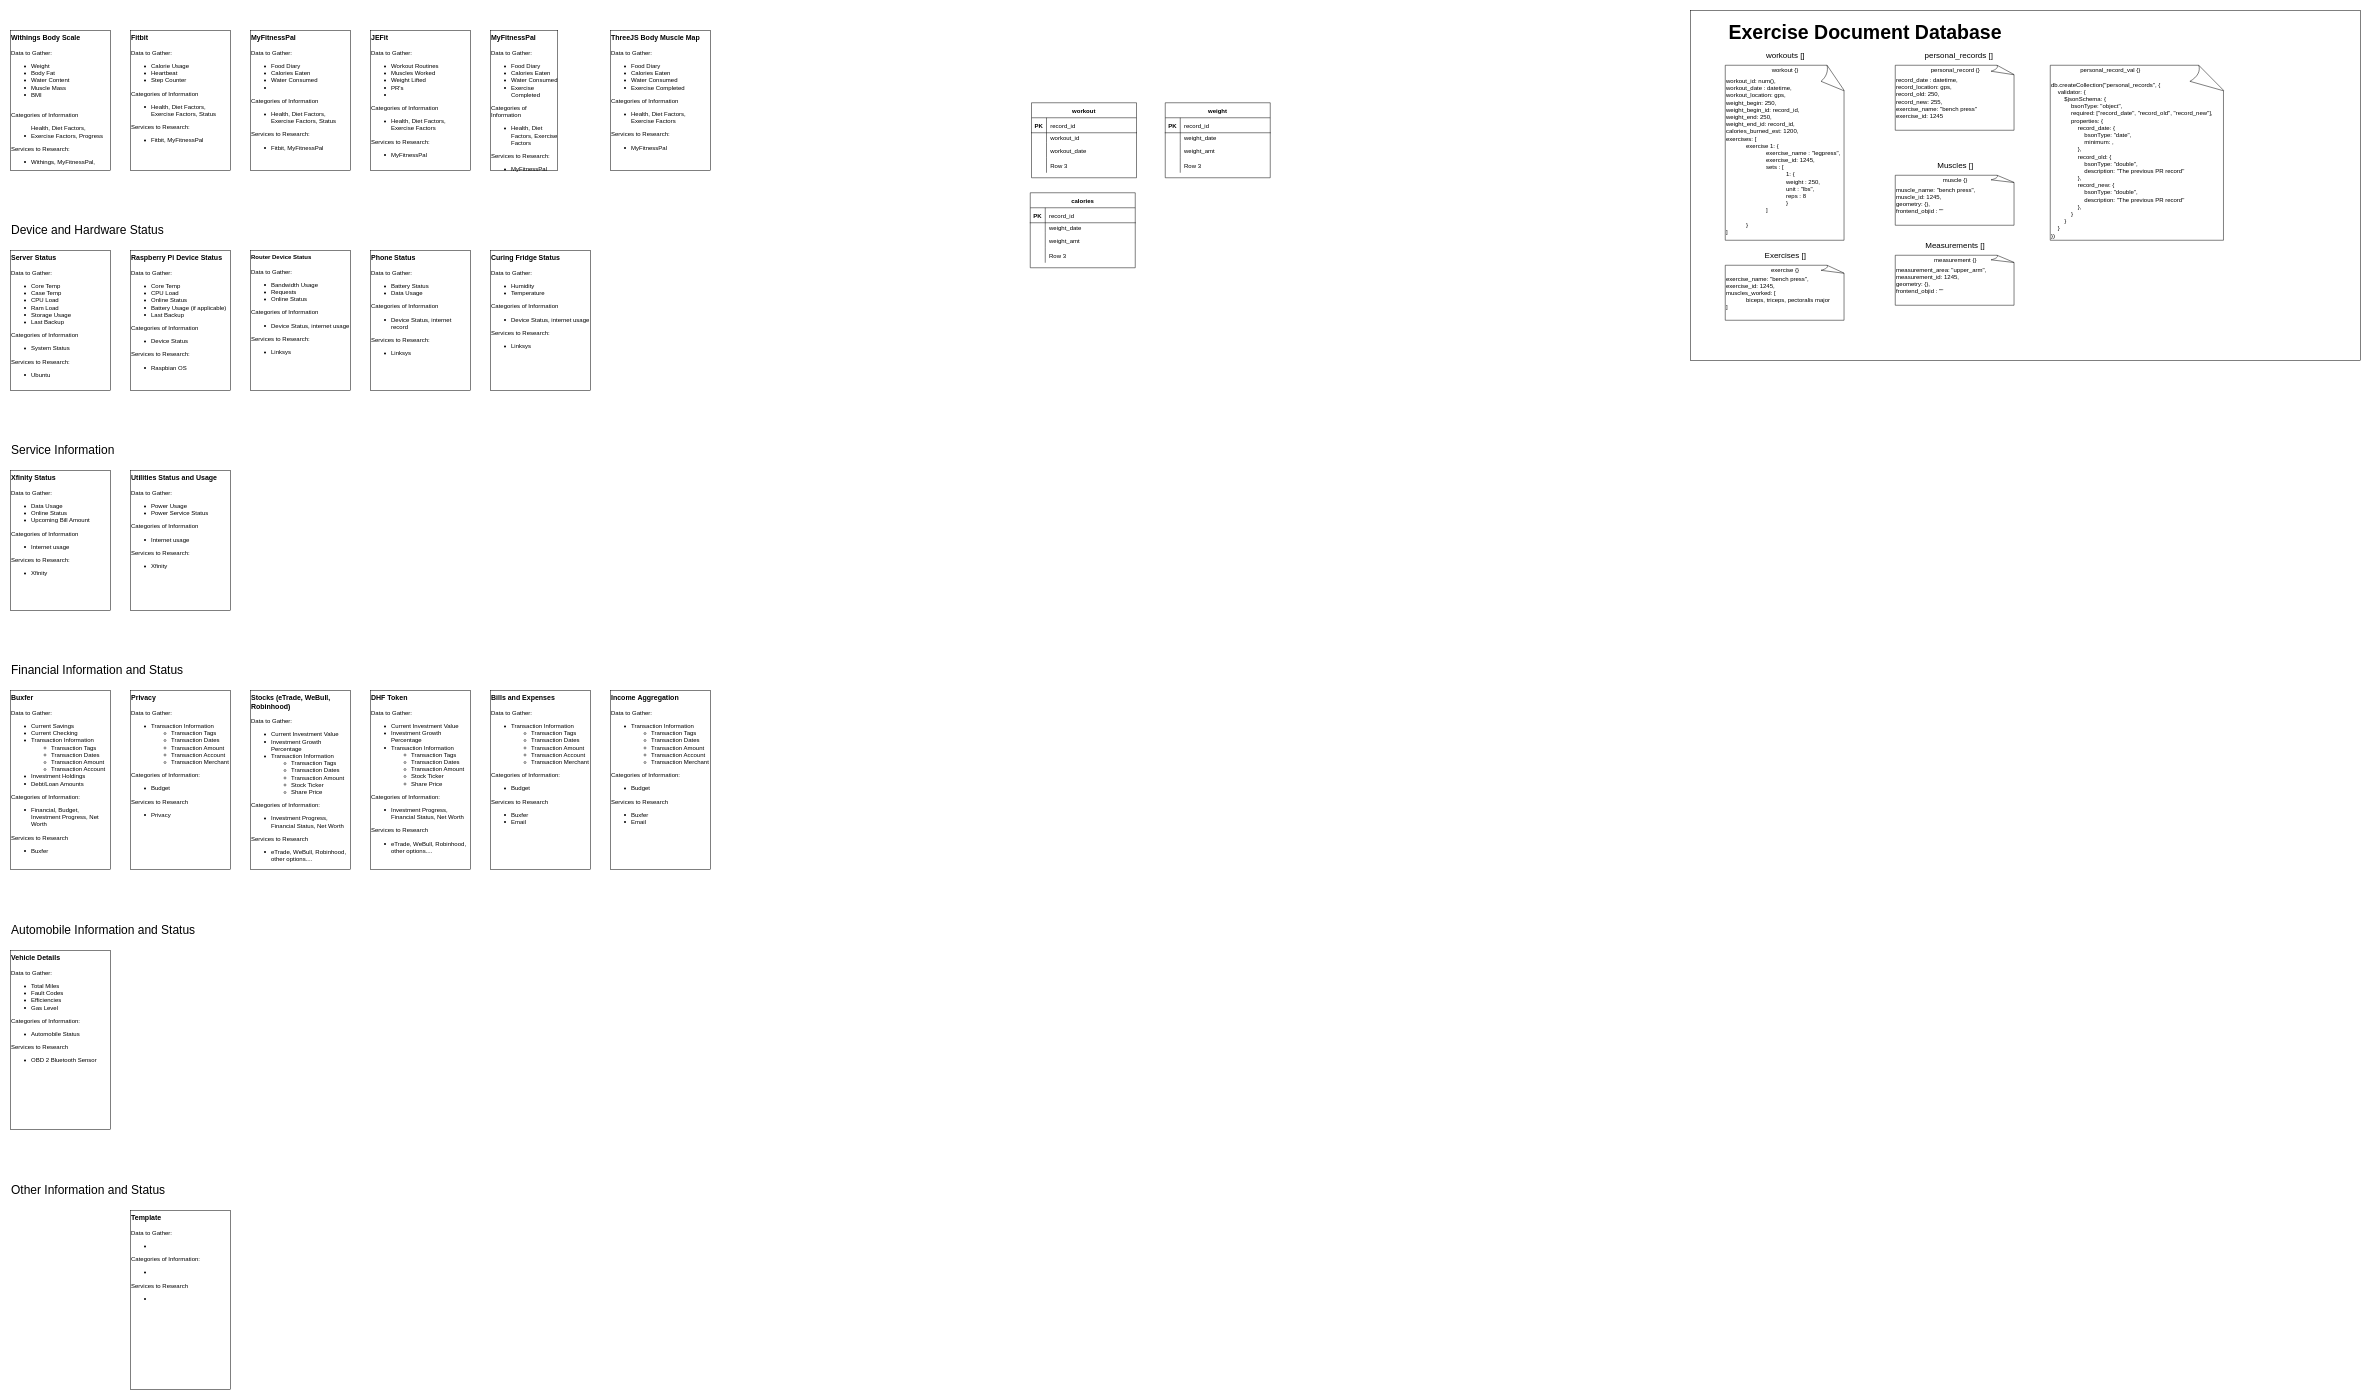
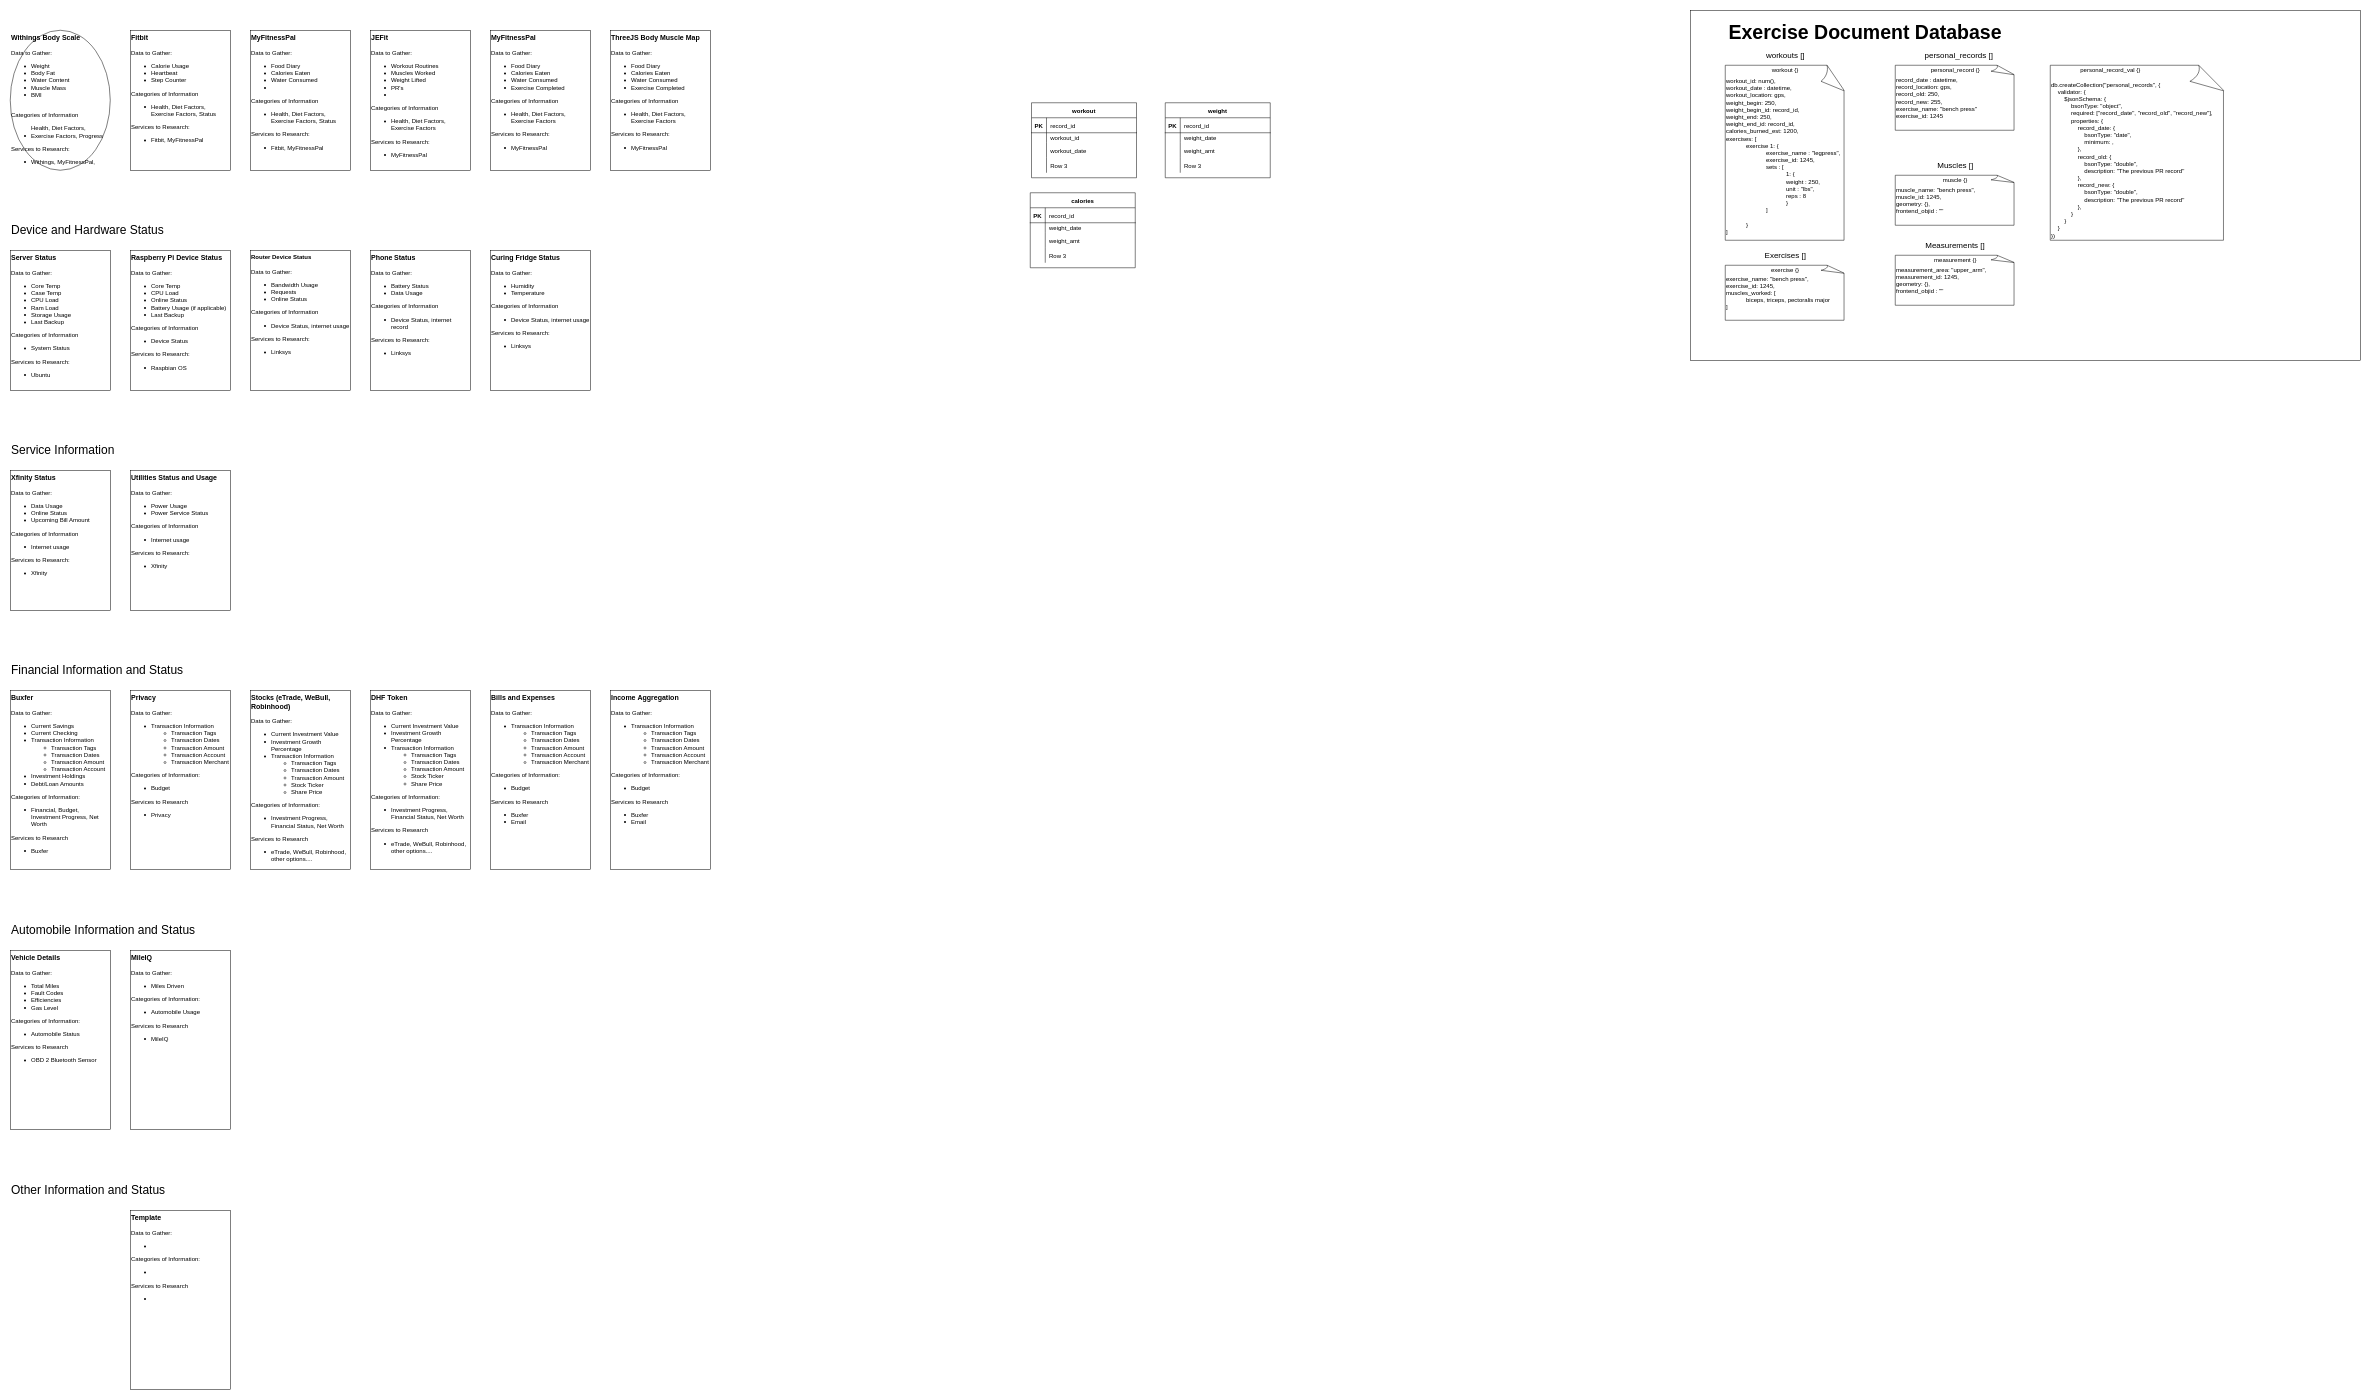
(60, 100) -> (60, 100)
(524, 100) -> (540, 100)
none -> (180, 1040)
